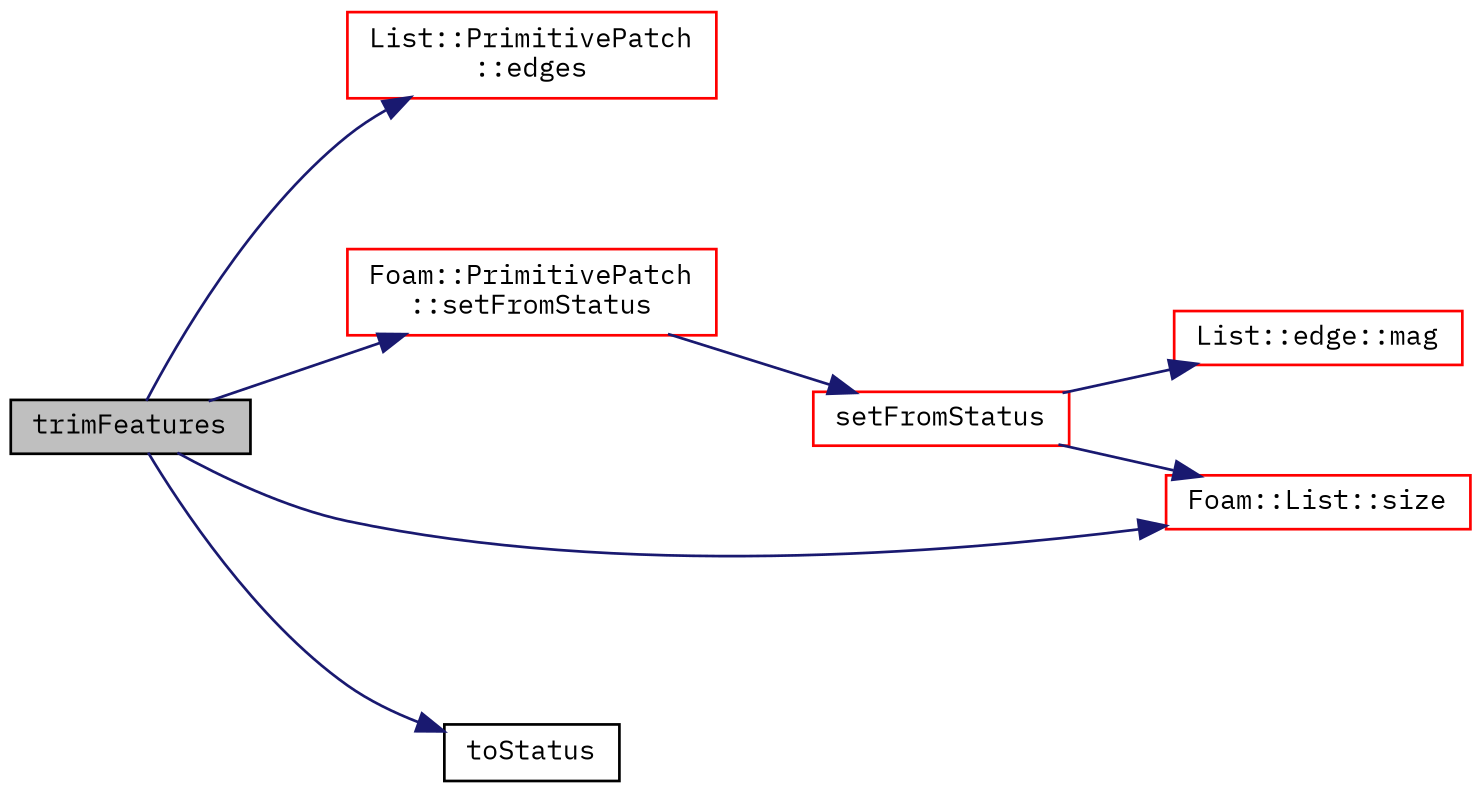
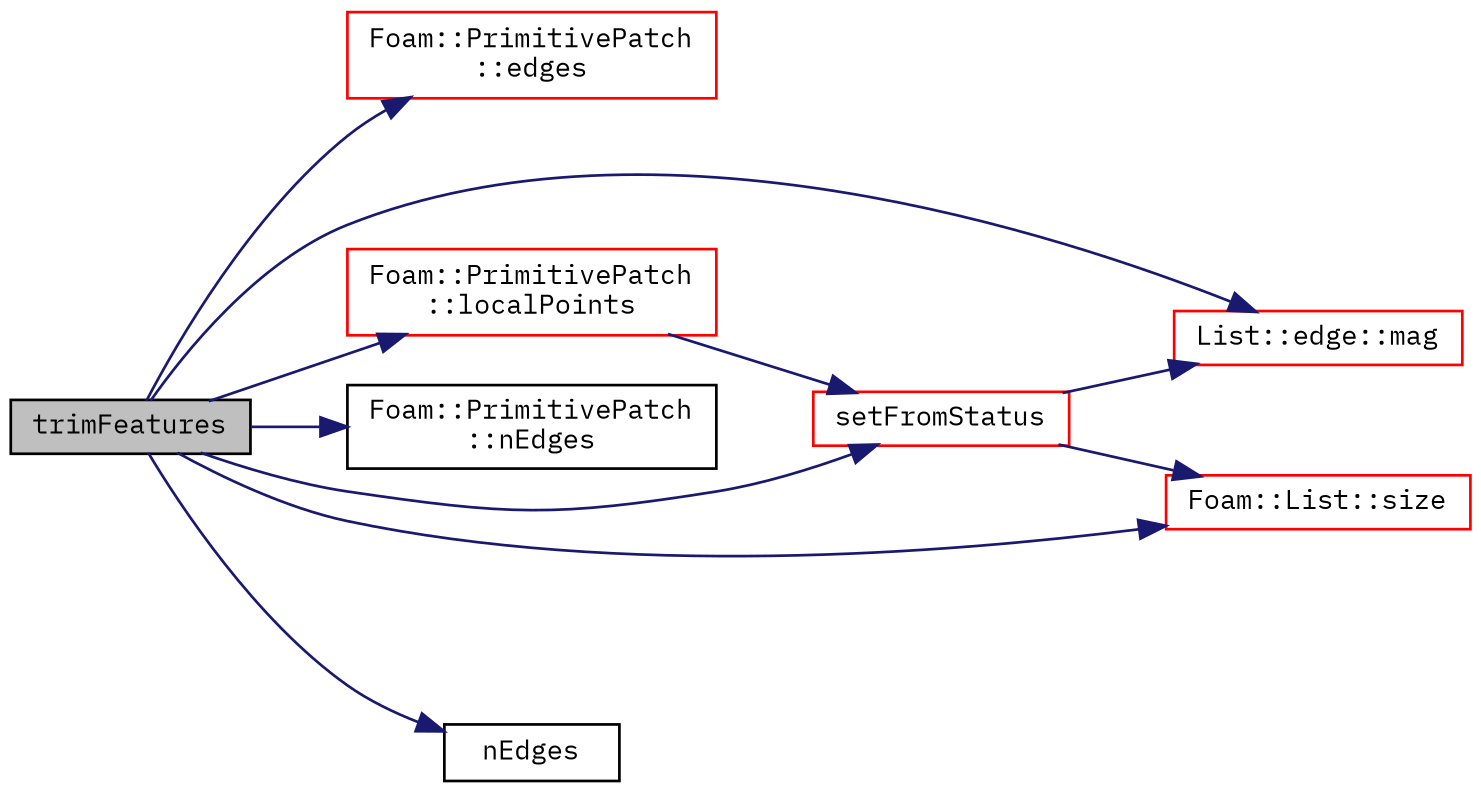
(532, 55) -> (532, 55)
none -> (661, 177)
(532, 292) -> (532, 292)
none -> (532, 427)
none -> (527, 510)
(532, 753) -> (532, 753)
